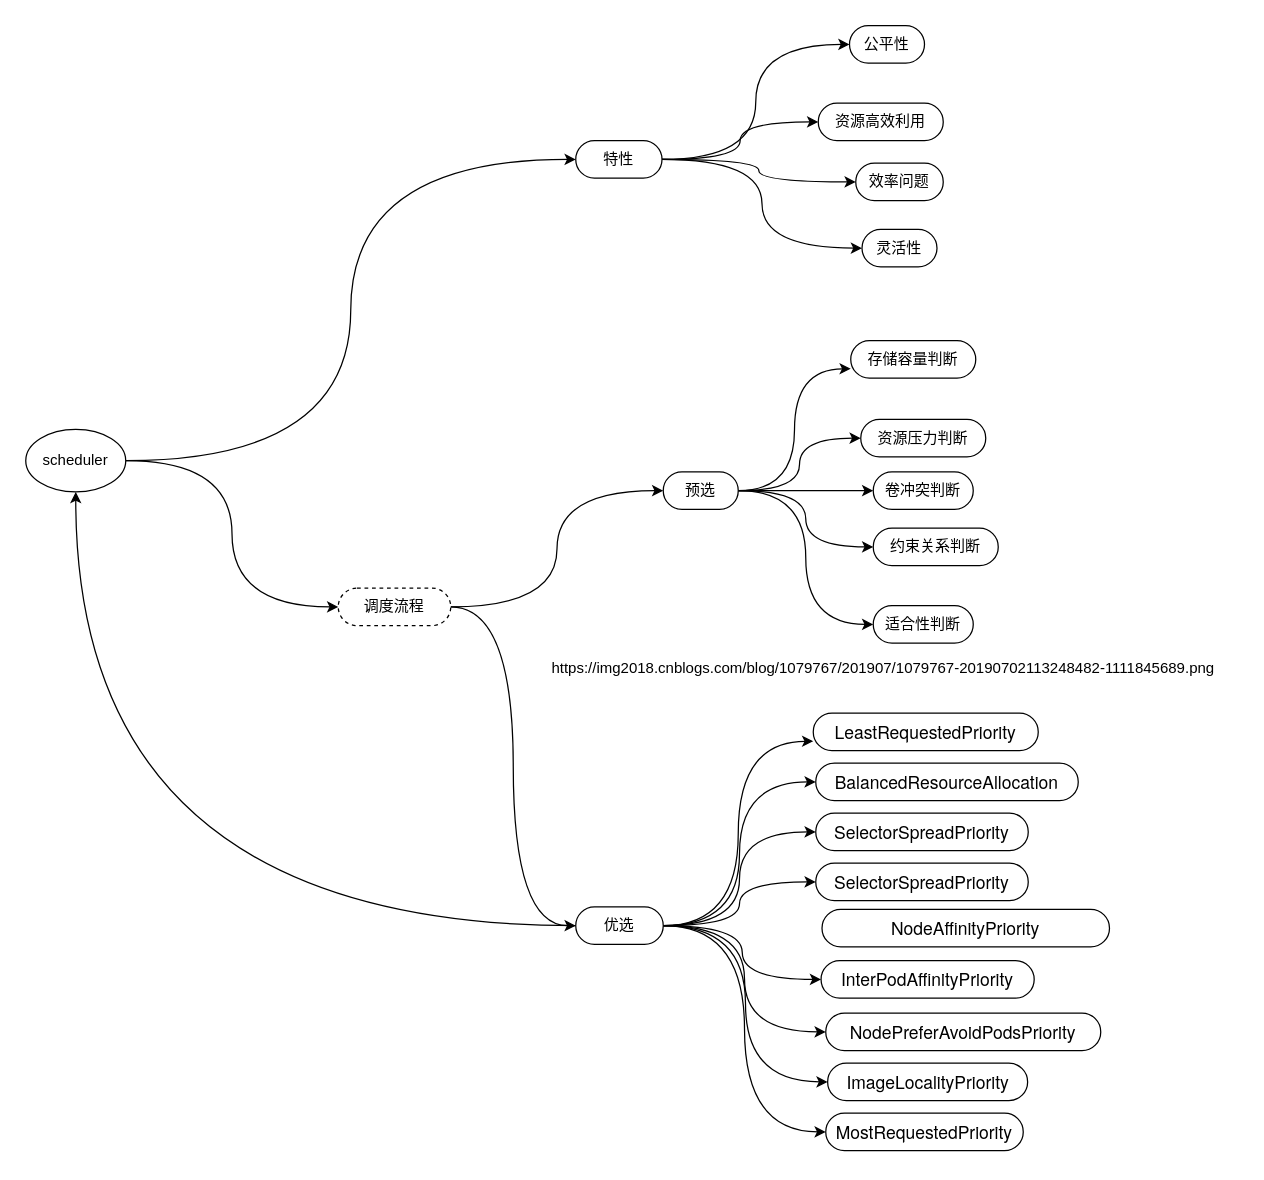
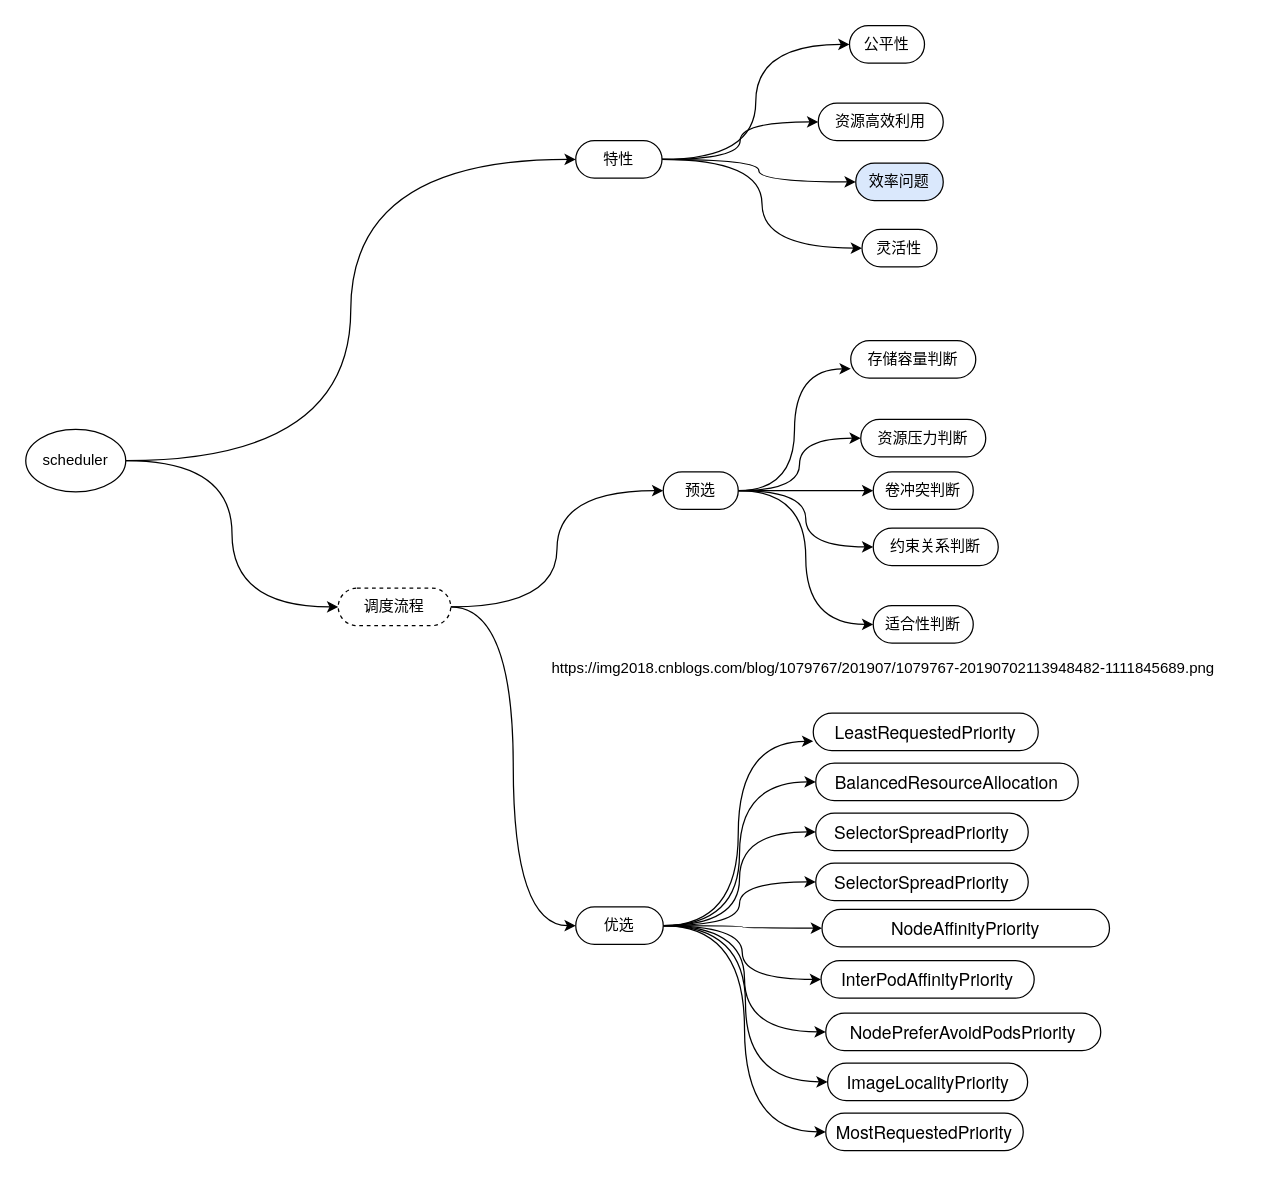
(899, 182) -> (899, 182)
(908, 668) -> (908, 668)
(210, 825) -> (756, 928)
